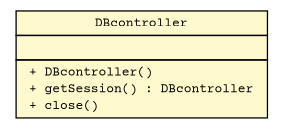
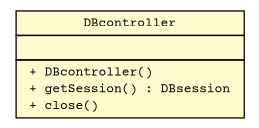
(142, 88) -> (130, 88)
